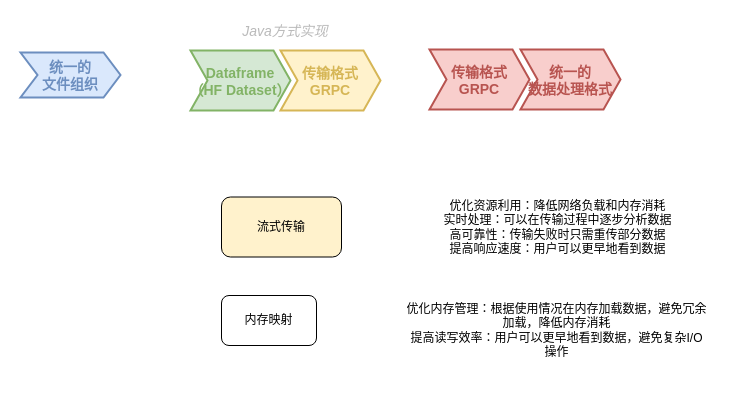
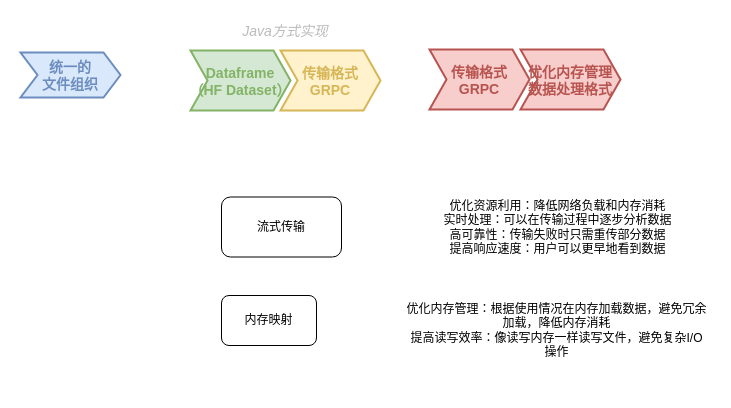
(570, 72) -> (570, 72)
(282, 227) -> (282, 227)
(557, 331) -> (557, 331)
